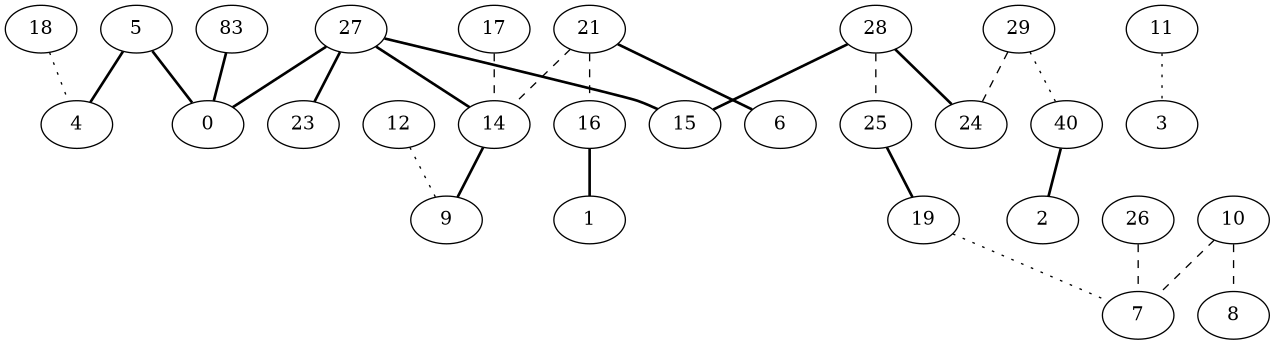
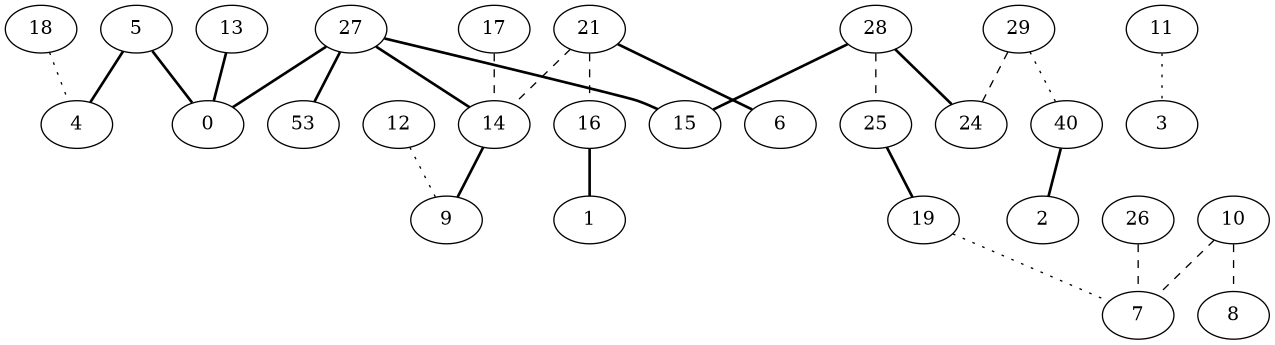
(232, 29) -> (232, 29)
(303, 125) -> (303, 125)
